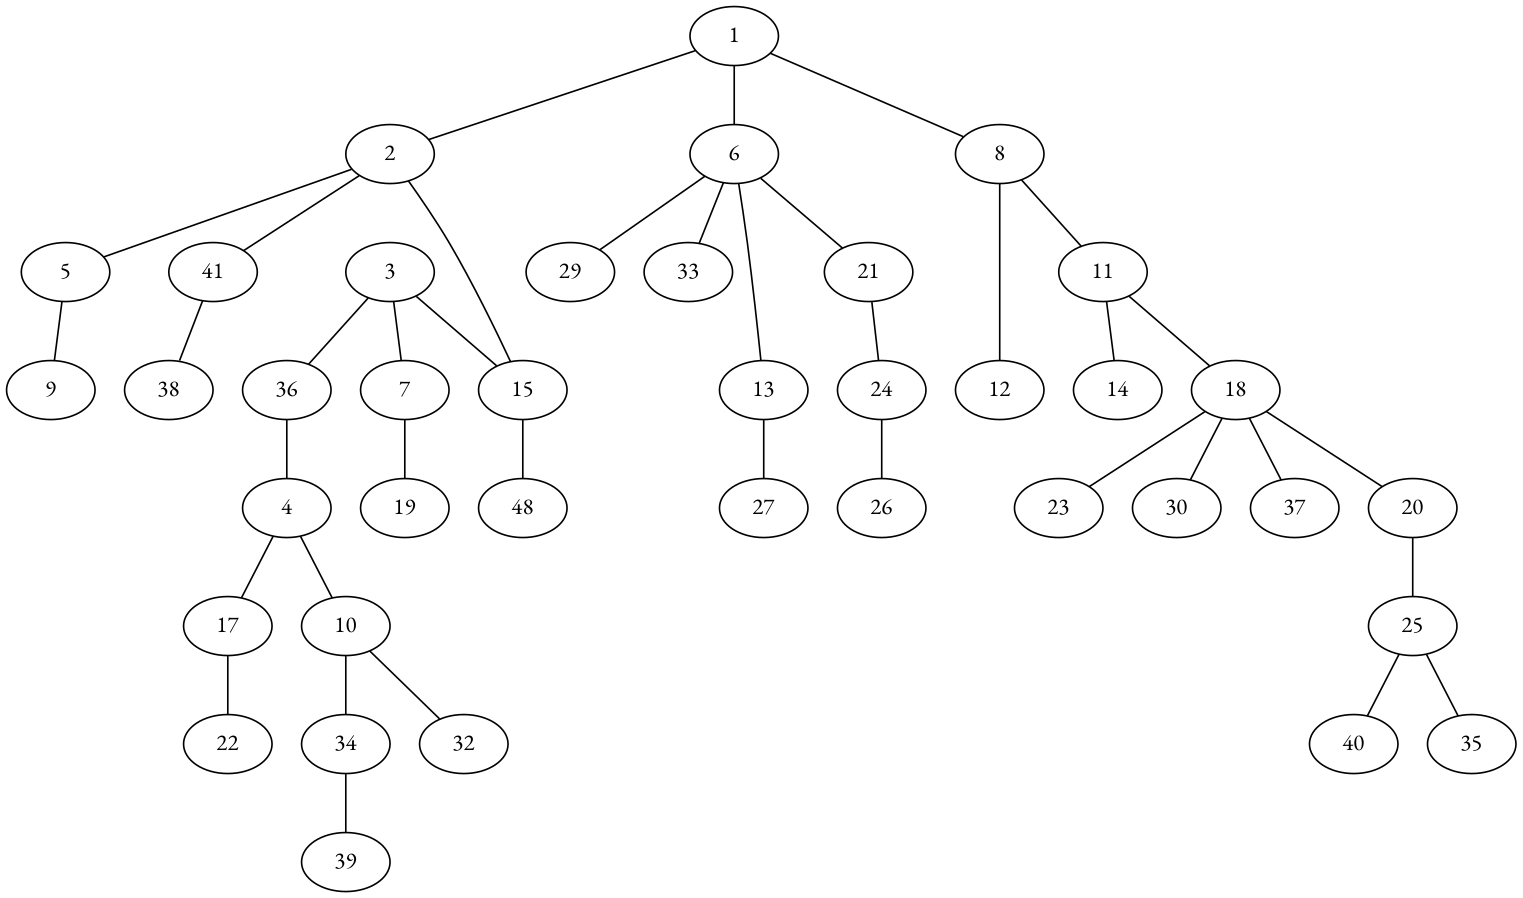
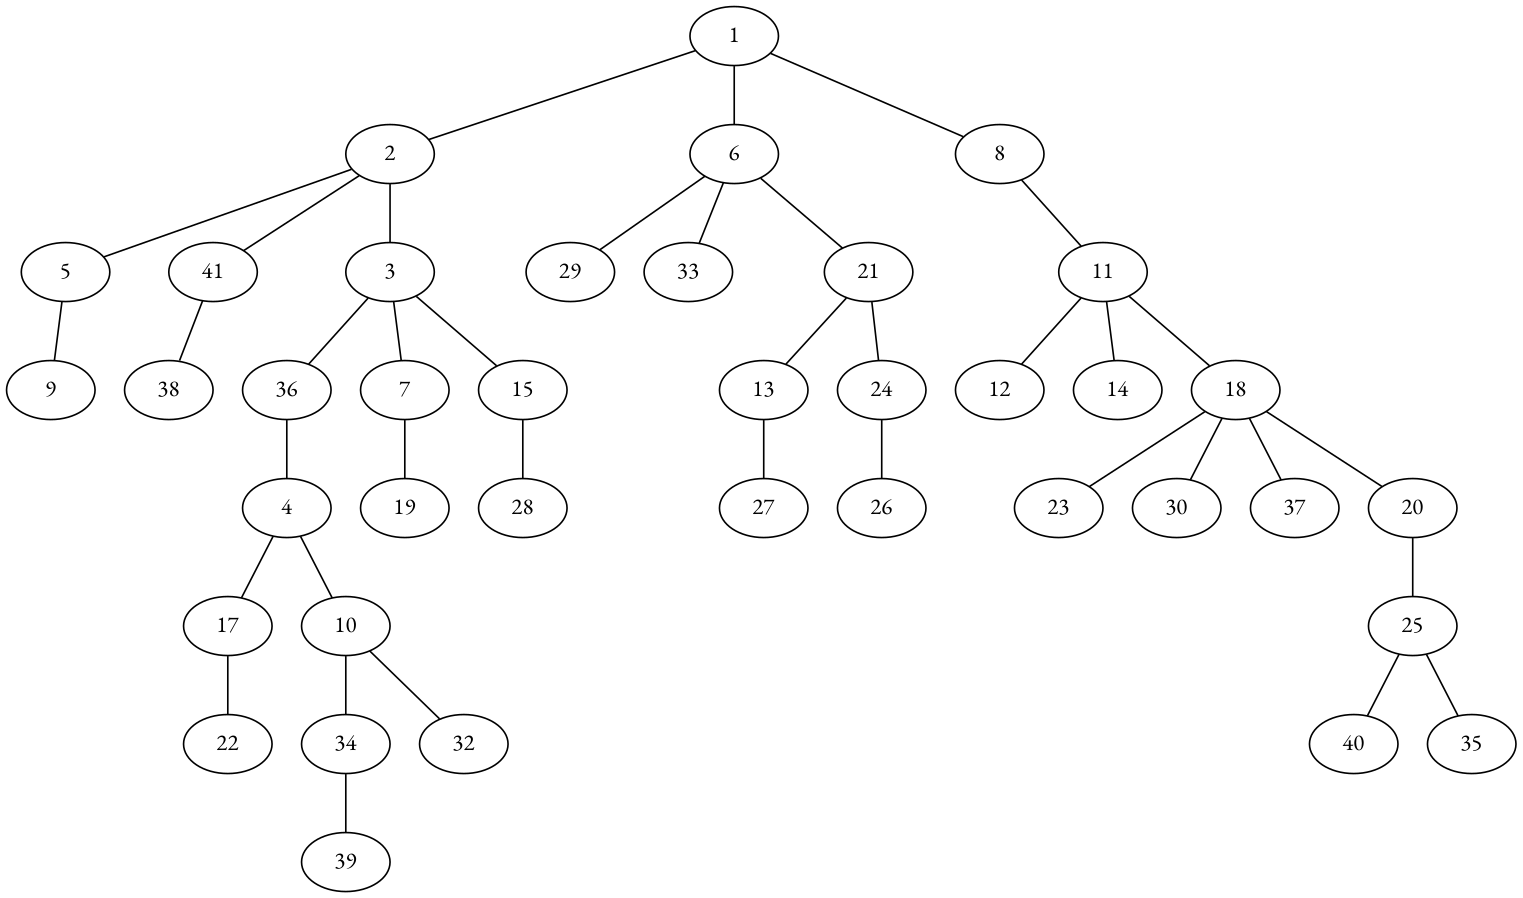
(464, 269) -> (390, 213)
(751, 272) -> (816, 331)
(1000, 272) -> (1051, 331)
(523, 508) -> (523, 508)
